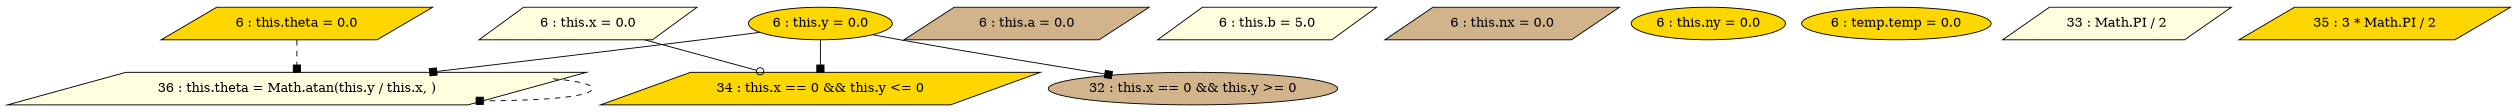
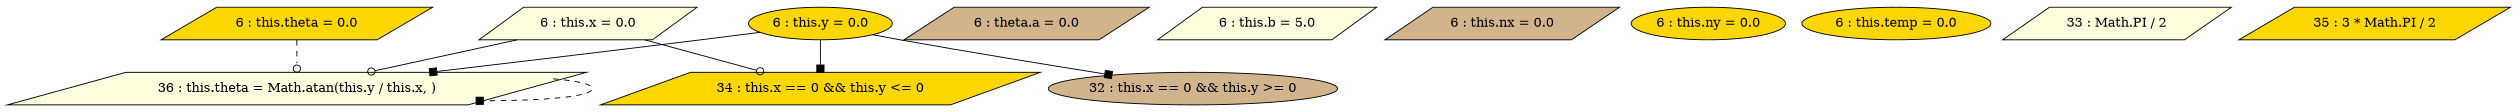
(1027, 24) -> (1027, 24)
(1896, 24) -> (1896, 24)
(297, 52) -> (297, 52)
none -> (446, 55)
